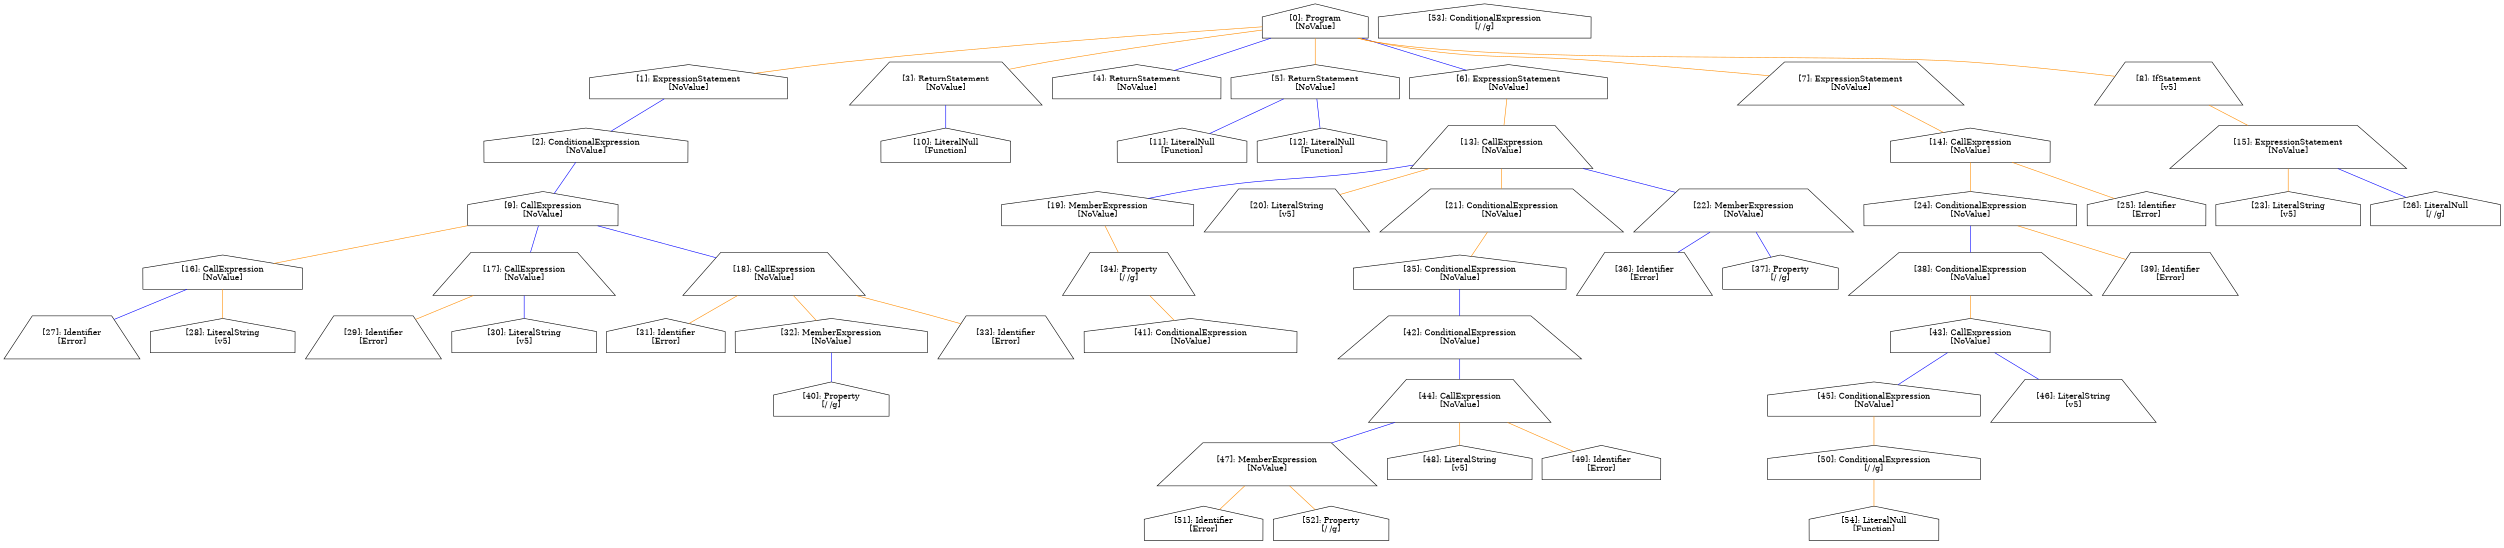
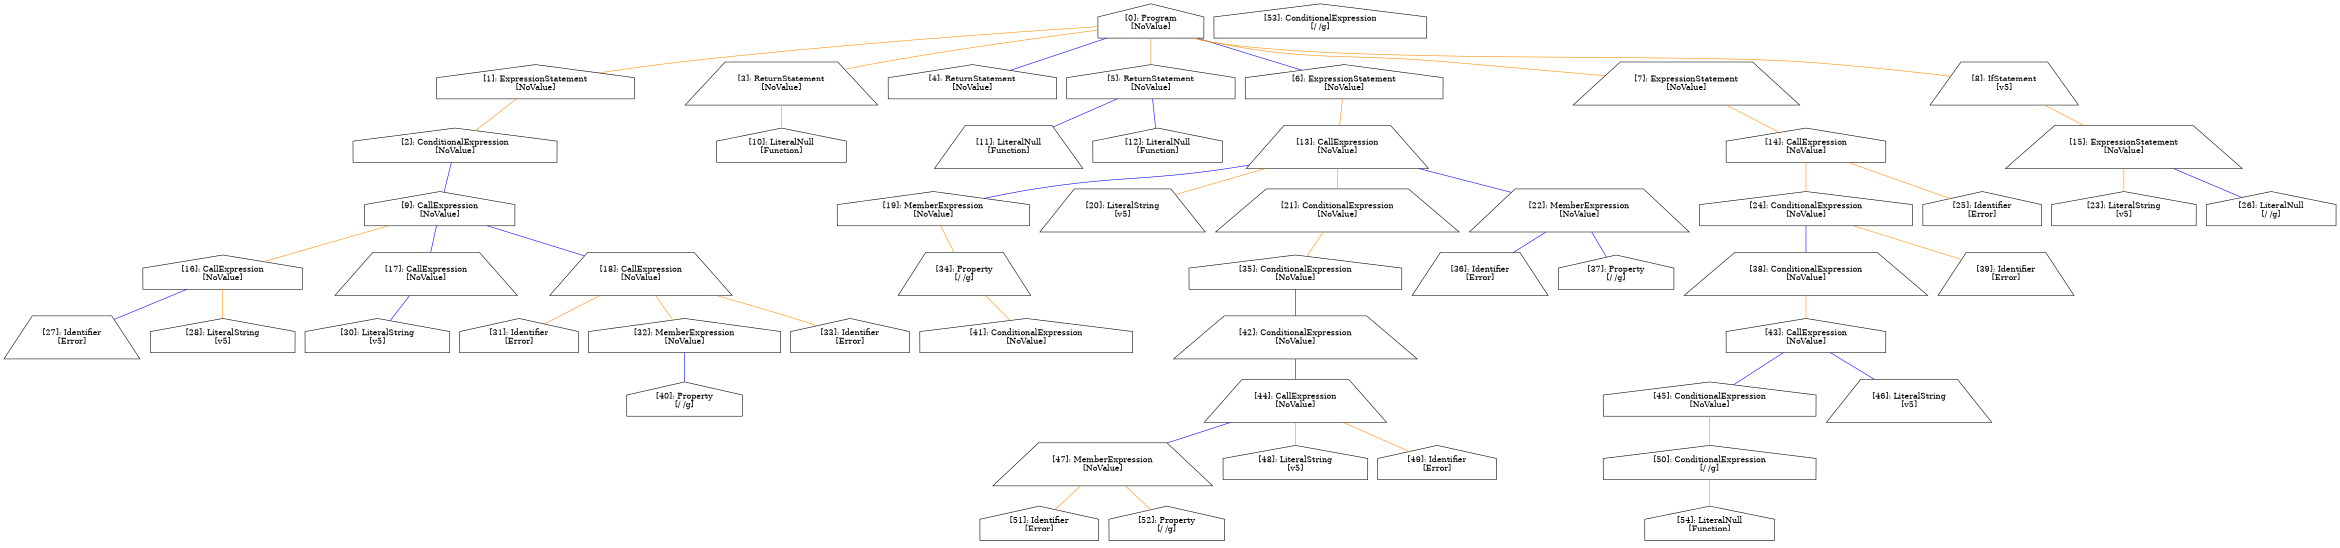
(638, 115) -> (496, 115)
(946, 117) -> (781, 117)
(1182, 147) -> (1009, 147)
(373, 337) -> none
(1006, 337) -> (850, 337)
